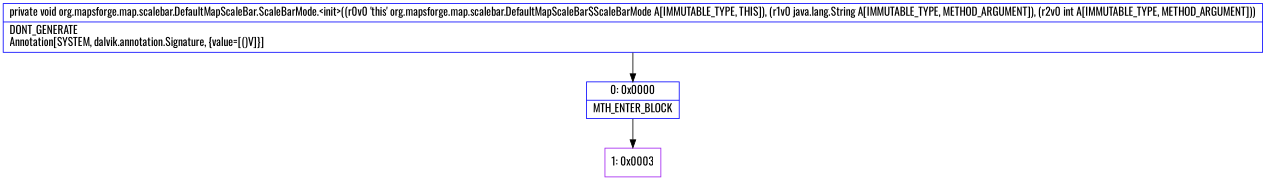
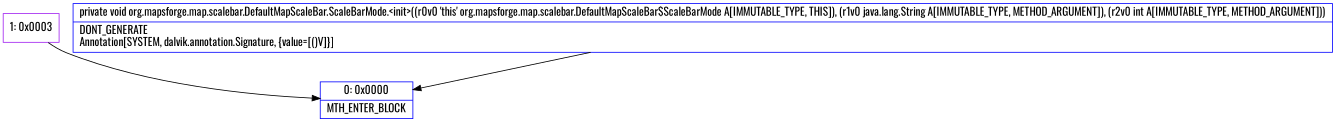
(633, 129) -> (177, 83)
